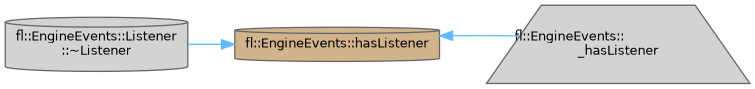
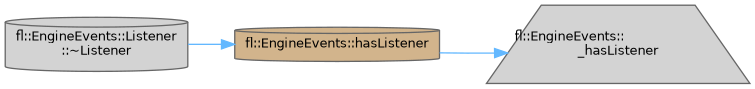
(486, 36) -> (467, 53)
